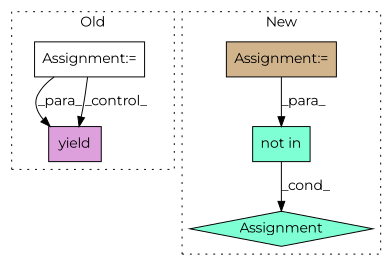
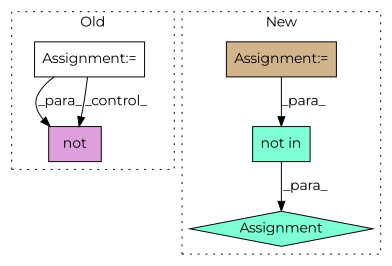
(75, 144) -> (75, 144)
(306, 186) -> (306, 186)
